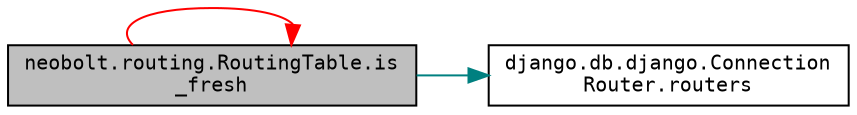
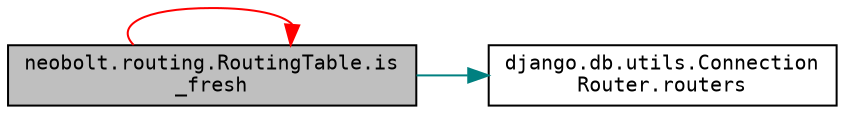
(669, 75) -> (663, 75)
